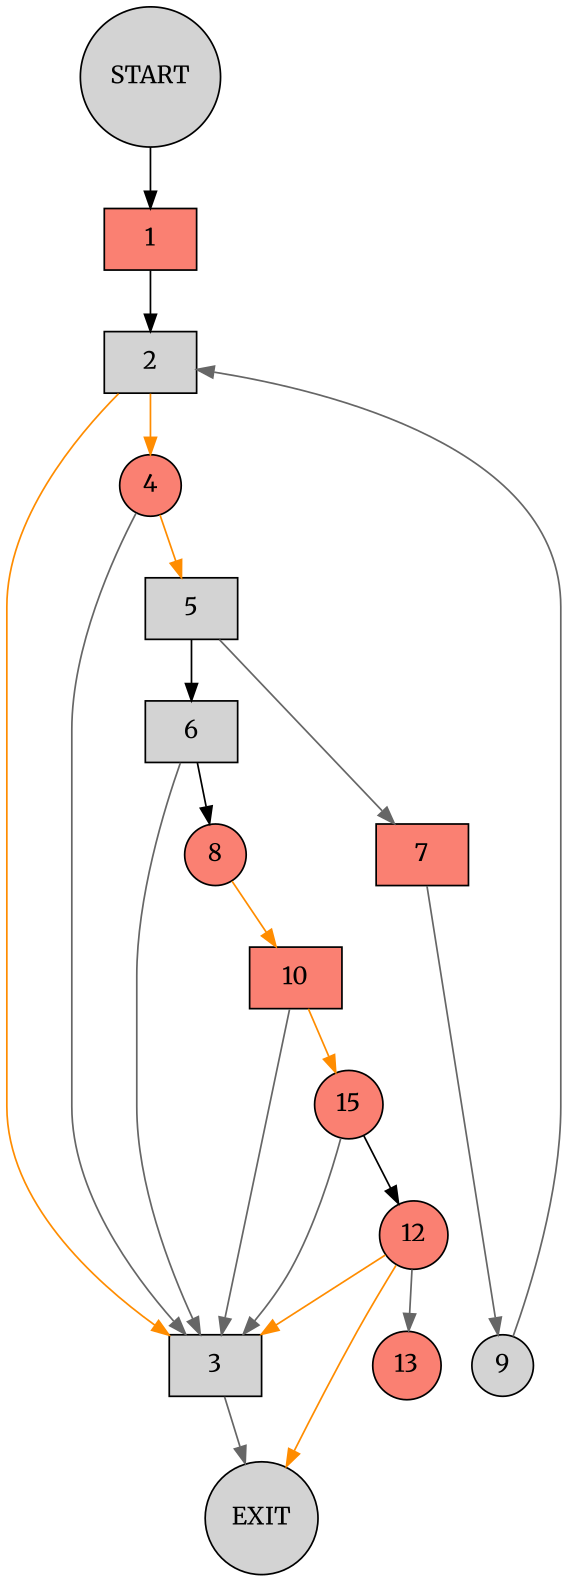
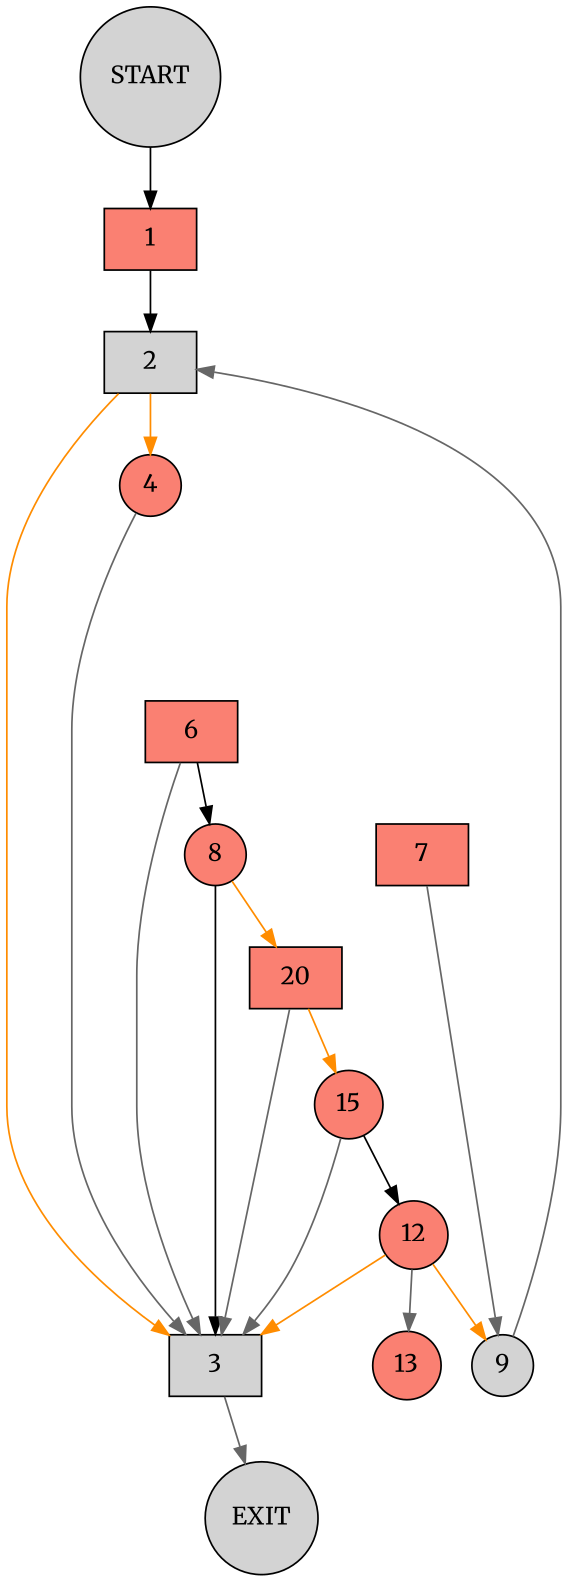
(191, 609) -> none
(191, 732) -> (191, 732)
(296, 978) -> (296, 978)
none -> (215, 1101)
(343, 1357) -> (454, 1295)
